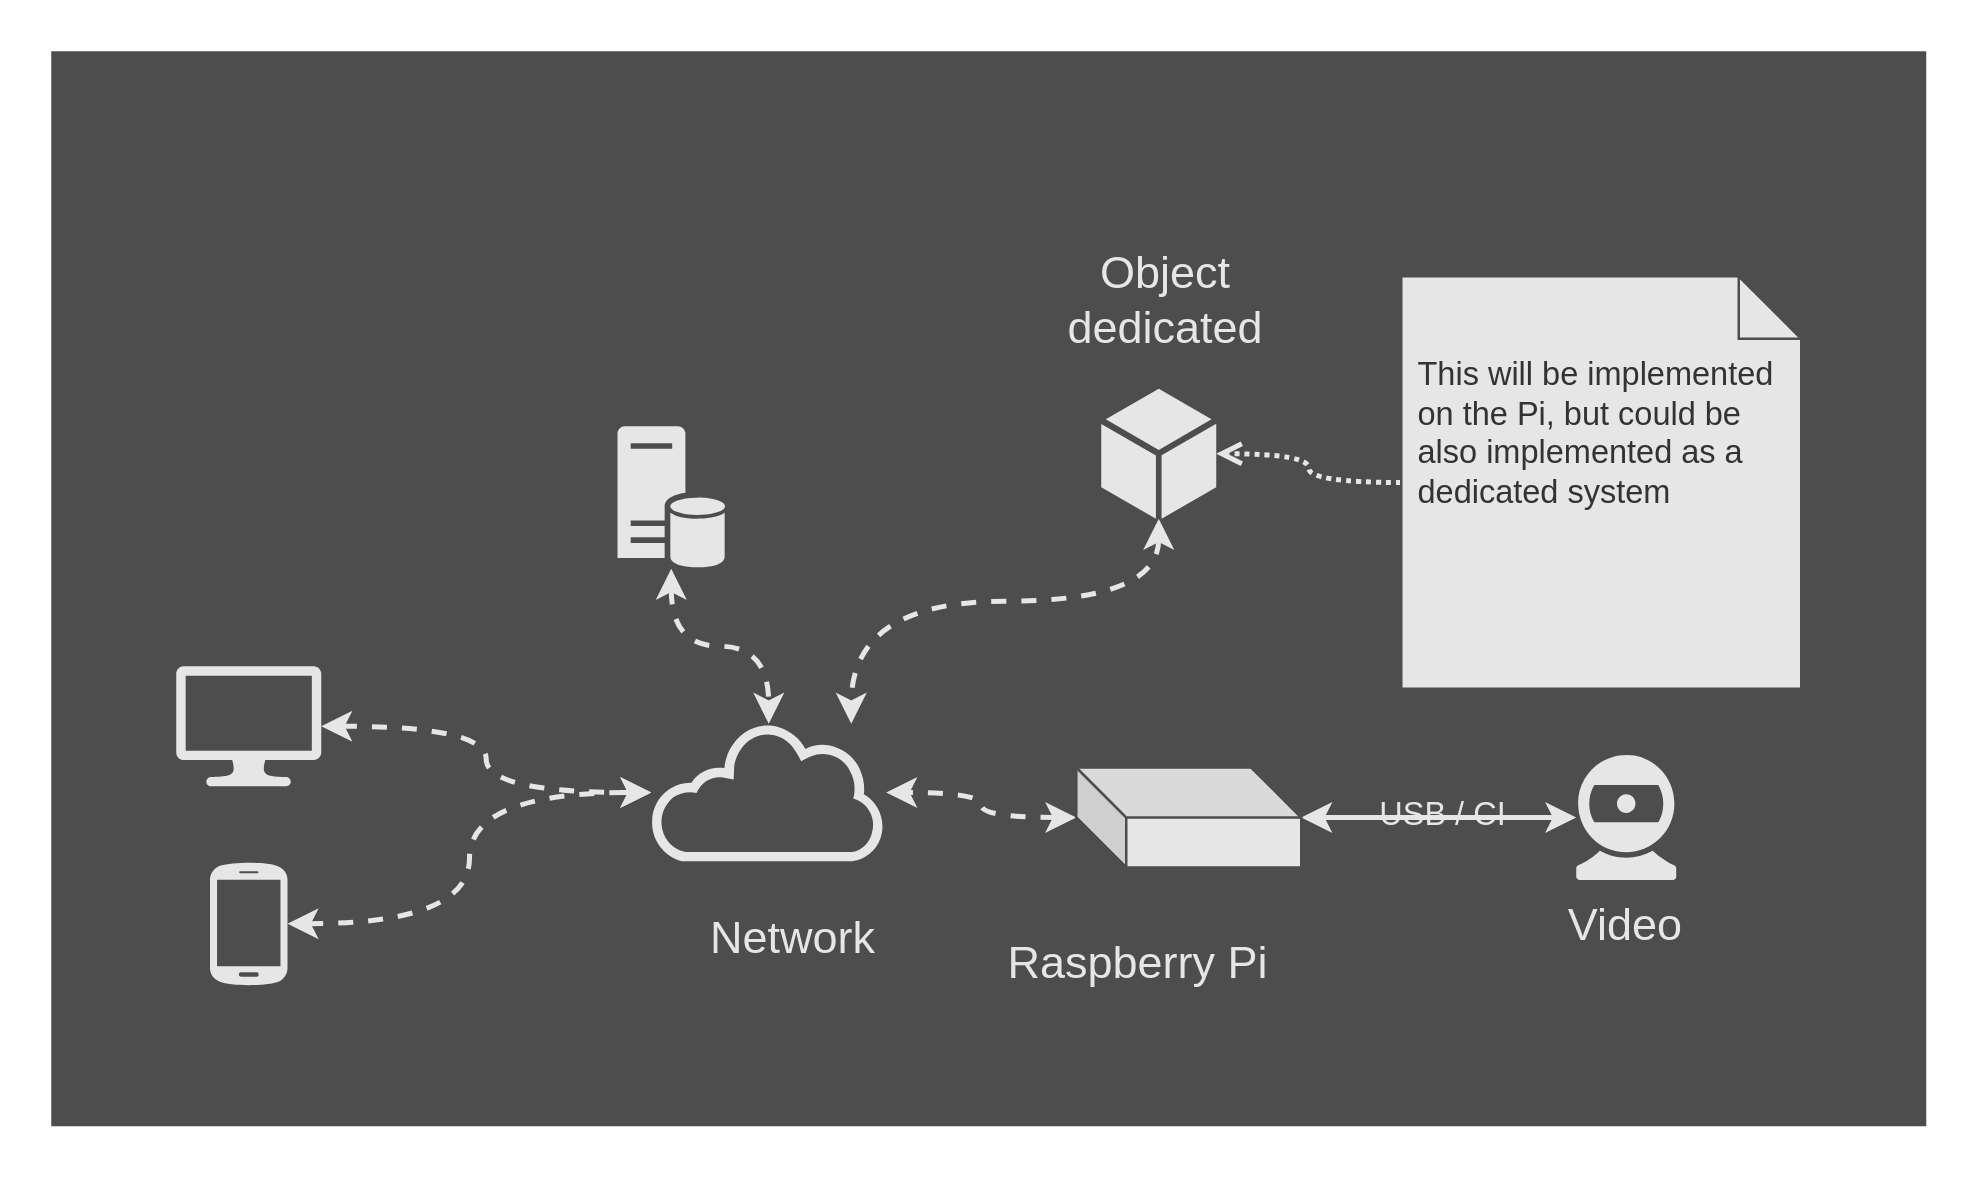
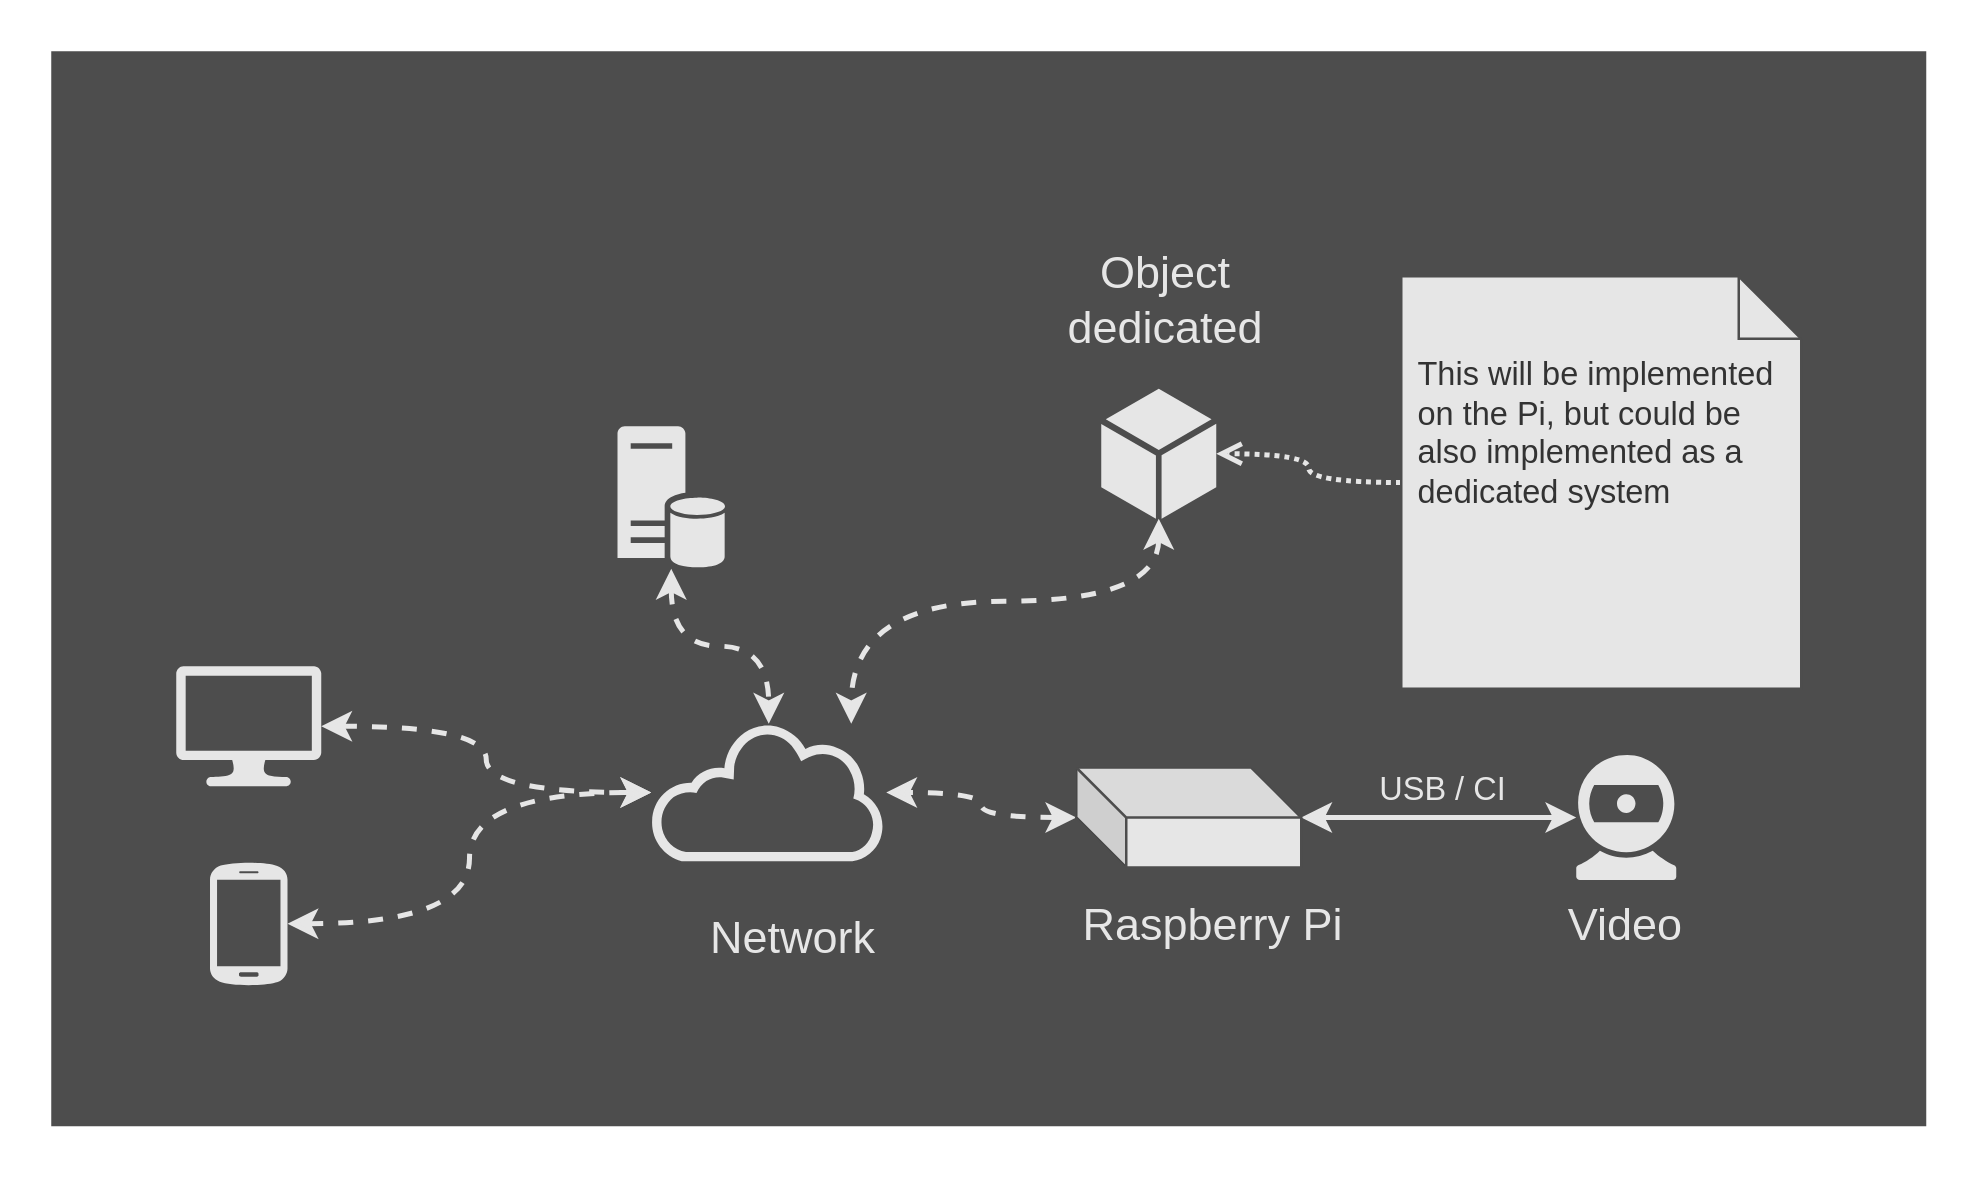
(1444, 813) -> (1444, 788)
(1139, 964) -> (1214, 926)
